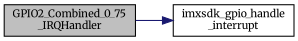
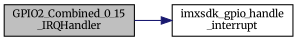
(70, 20) -> (69, 20)
